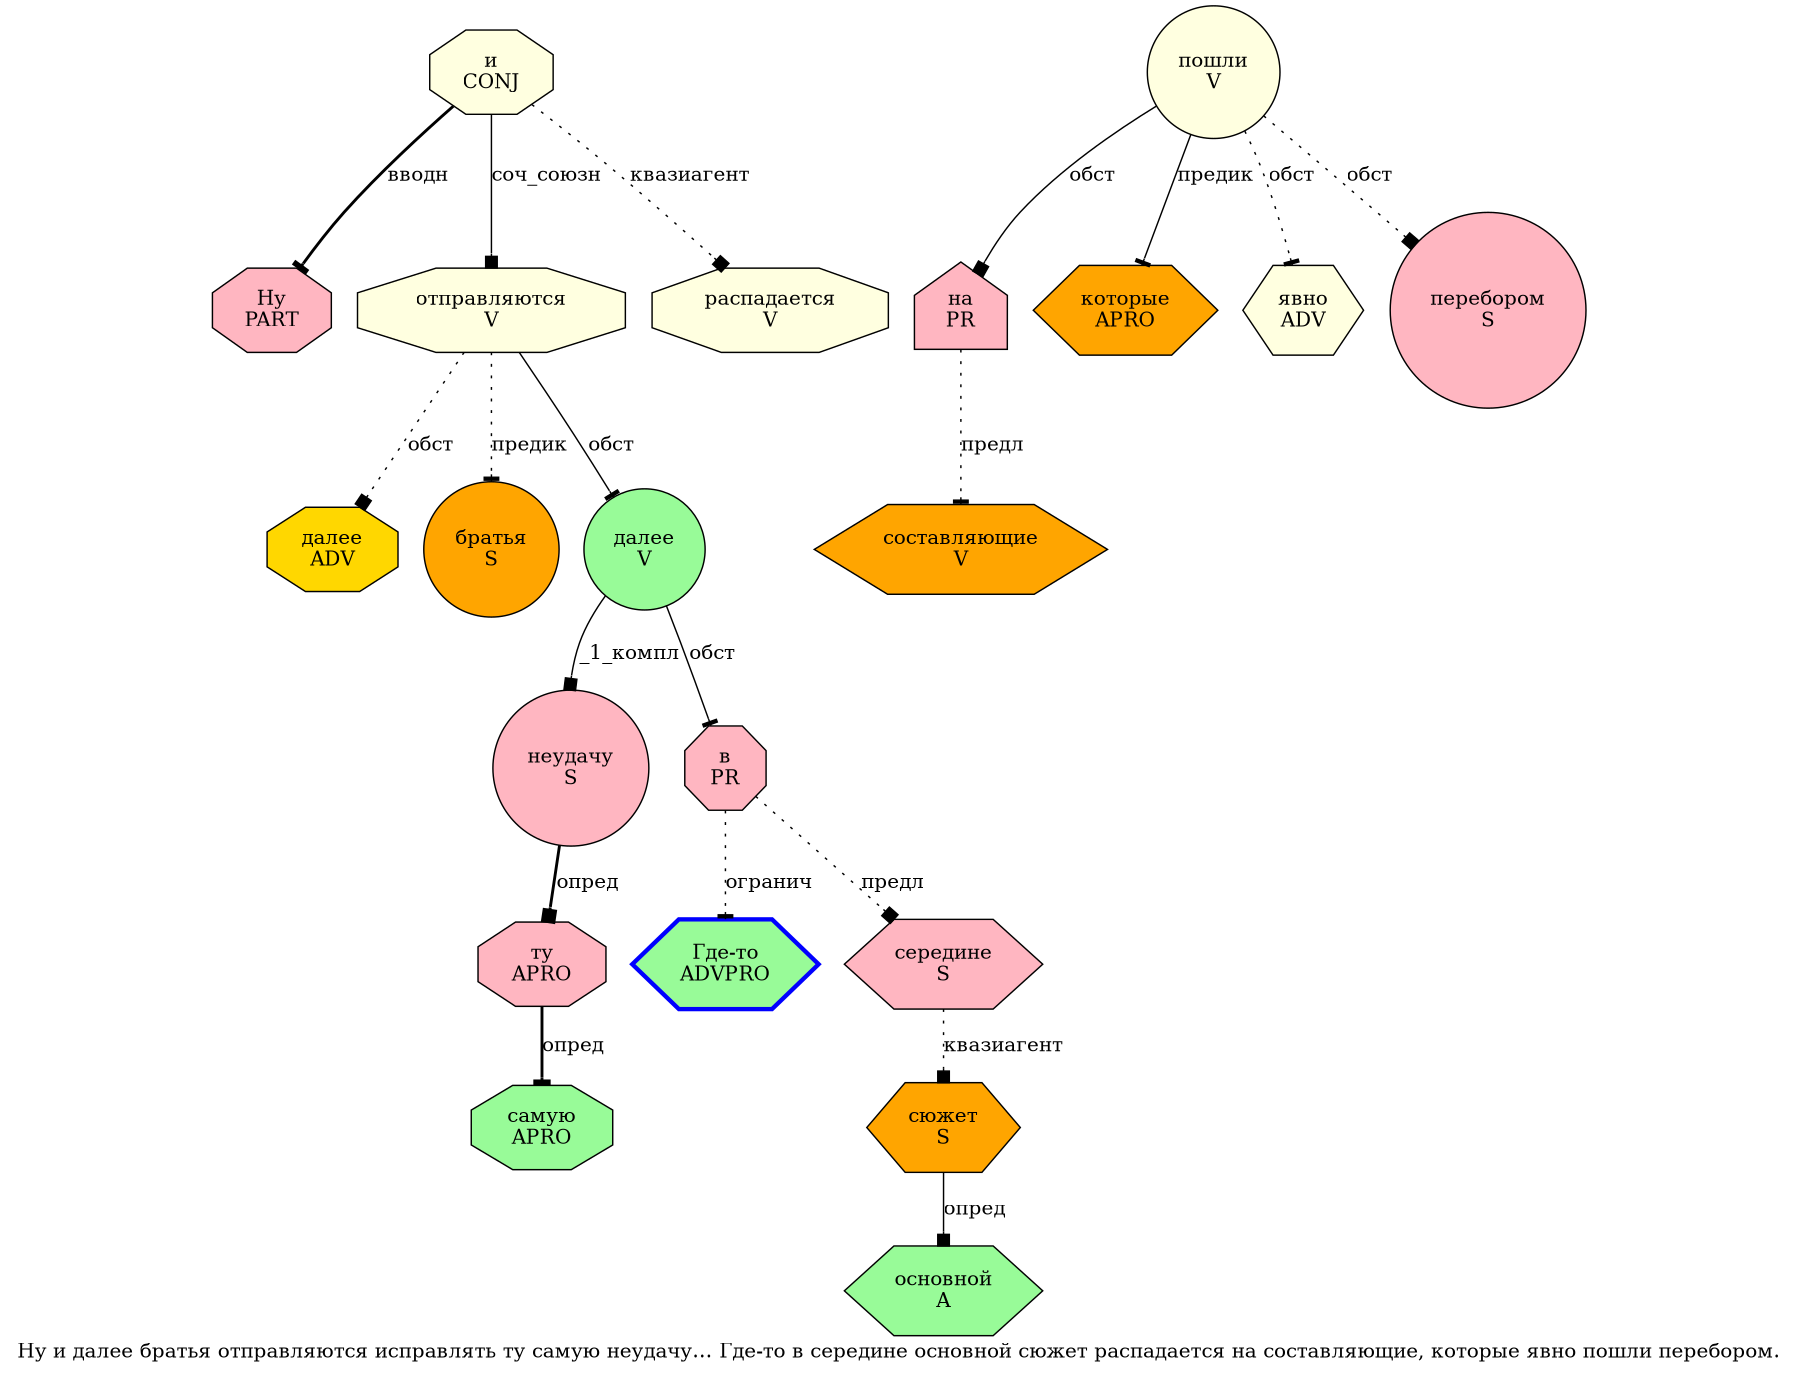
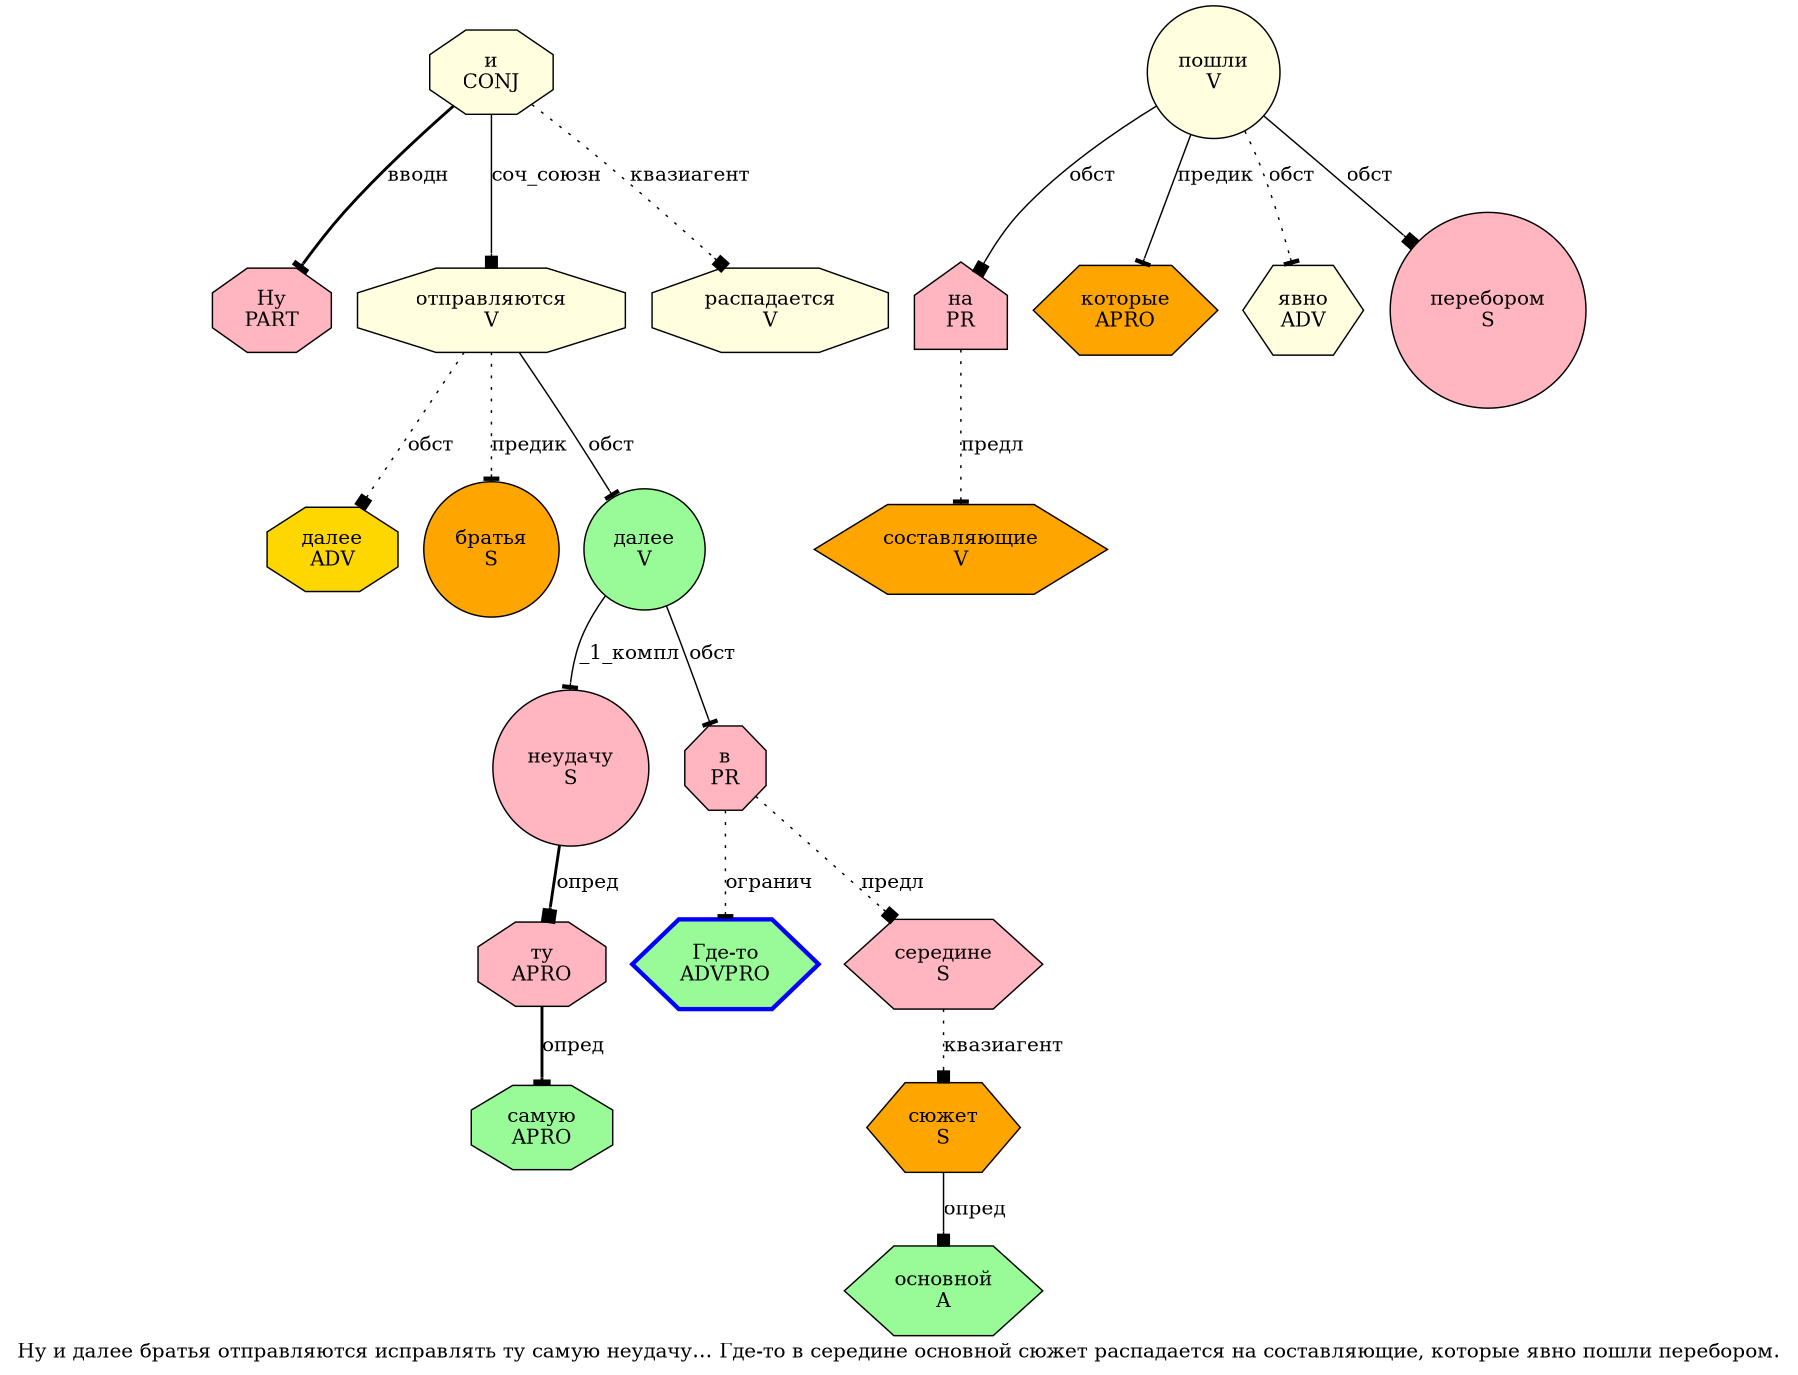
(1334, 175) -> (1334, 175)
(583, 633) -> (582, 637)
